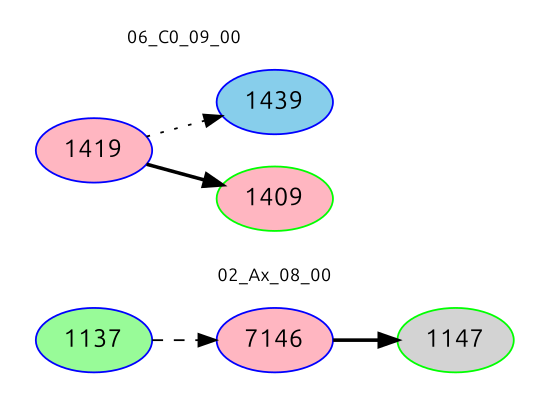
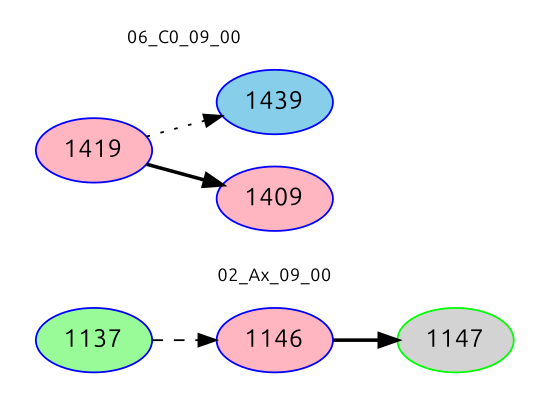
(275, 199) -> (275, 199)
(275, 277) -> (275, 277)
(275, 340) -> (275, 340)
